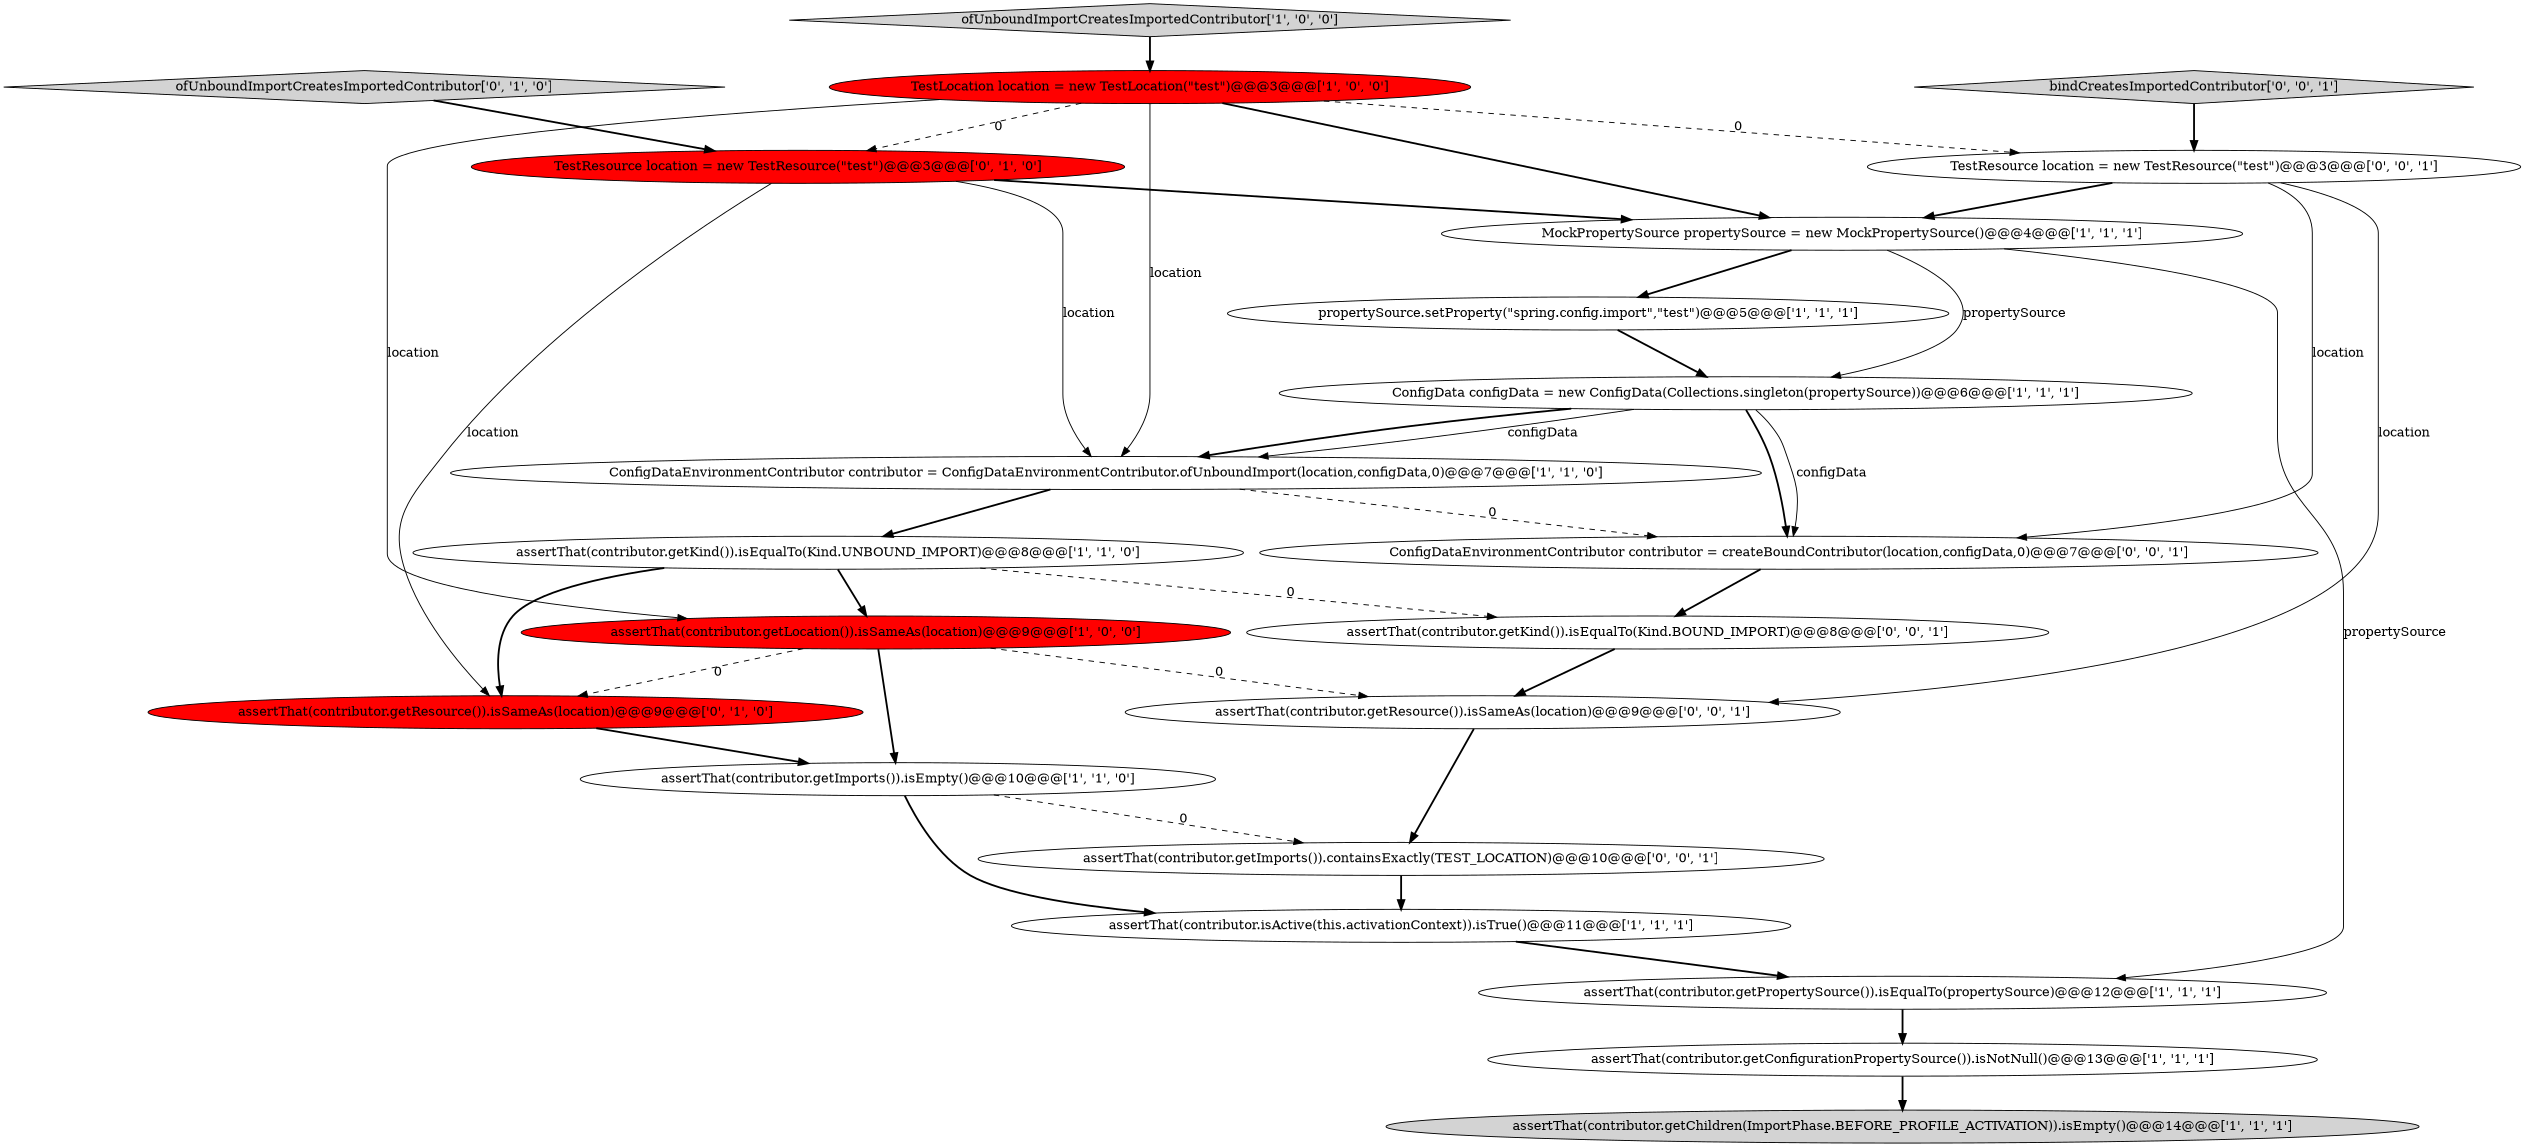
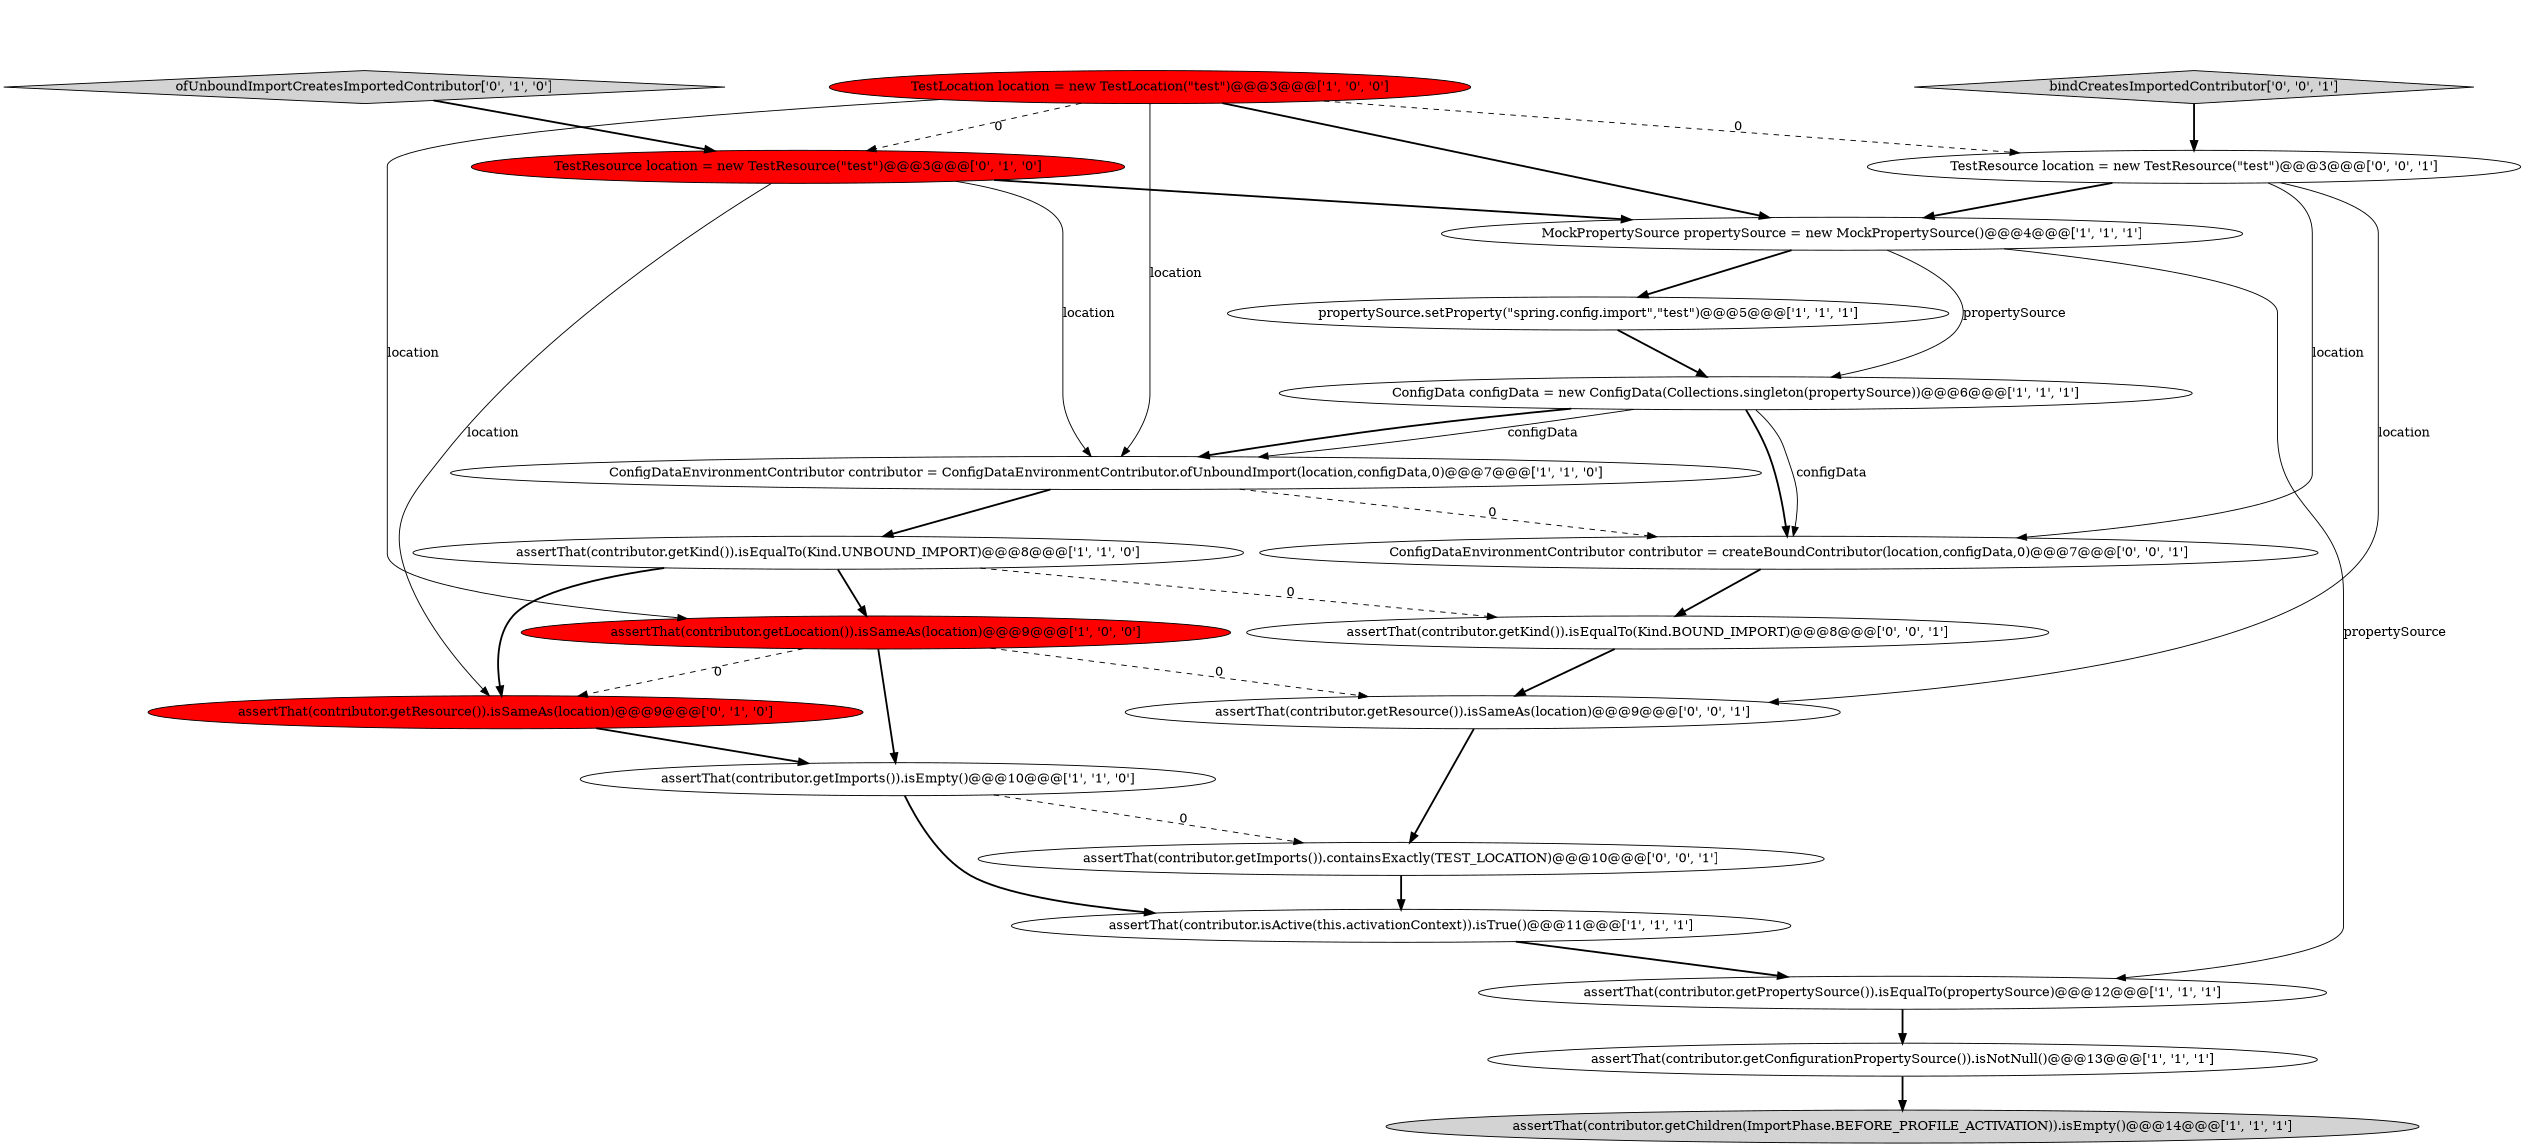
(1150, 20) -> none
